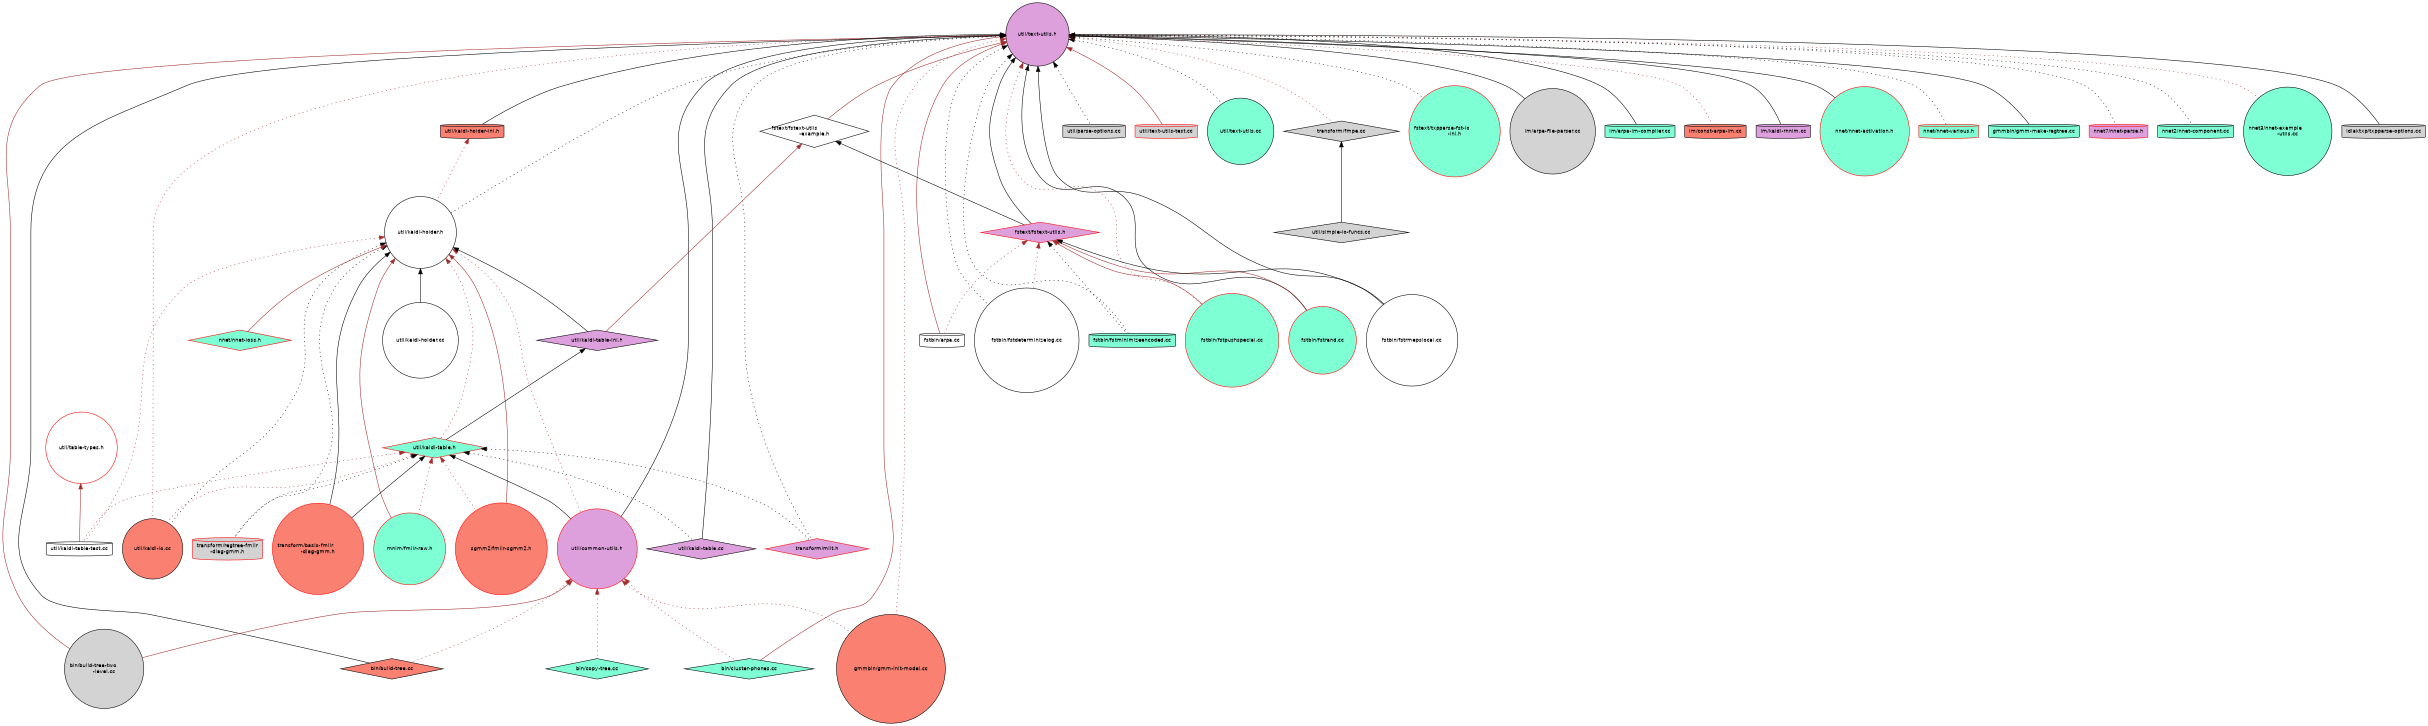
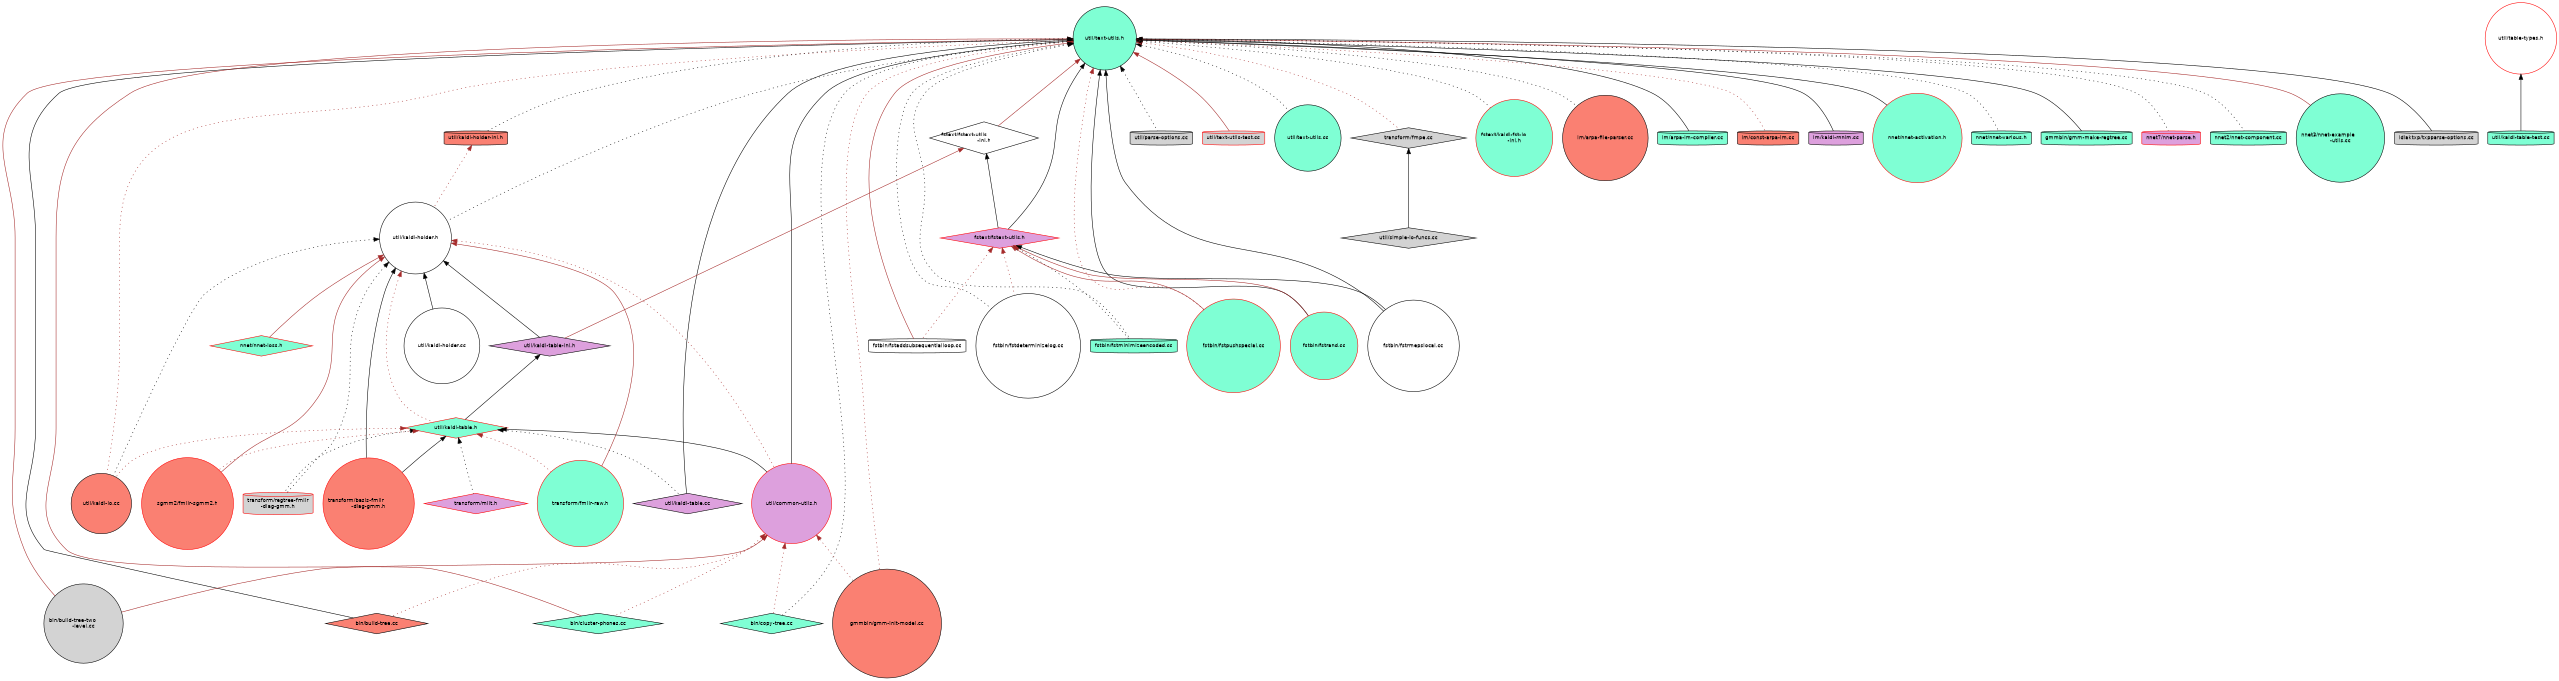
(1038, 34) -> (1105, 38)
(1315, 50) -> (1363, 57)
(736, 51) -> (743, 61)
(1908, 52) -> (1935, 58)
(814, 131) -> (984, 138)
(1455, 131) -> (1514, 138)
(1553, 131) -> (1605, 138)
(1949, 131) -> (2001, 138)
(741, 189) -> (823, 247)
(160, 317) -> none
(942, 340) -> (917, 346)
(232, 478) -> none
(80, 515) -> (2521, 105)
(79, 549) -> (2521, 138)
(410, 549) -> (580, 504)
